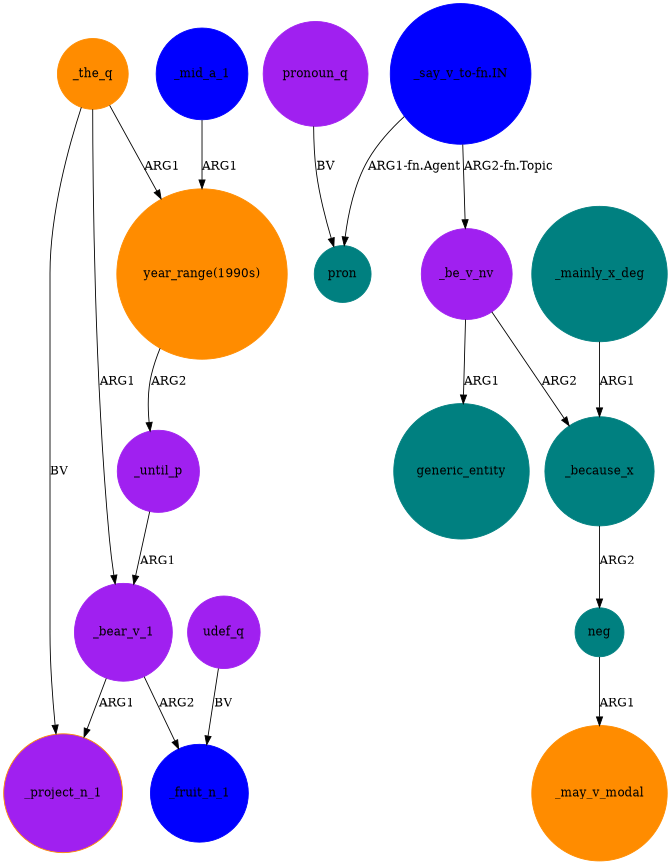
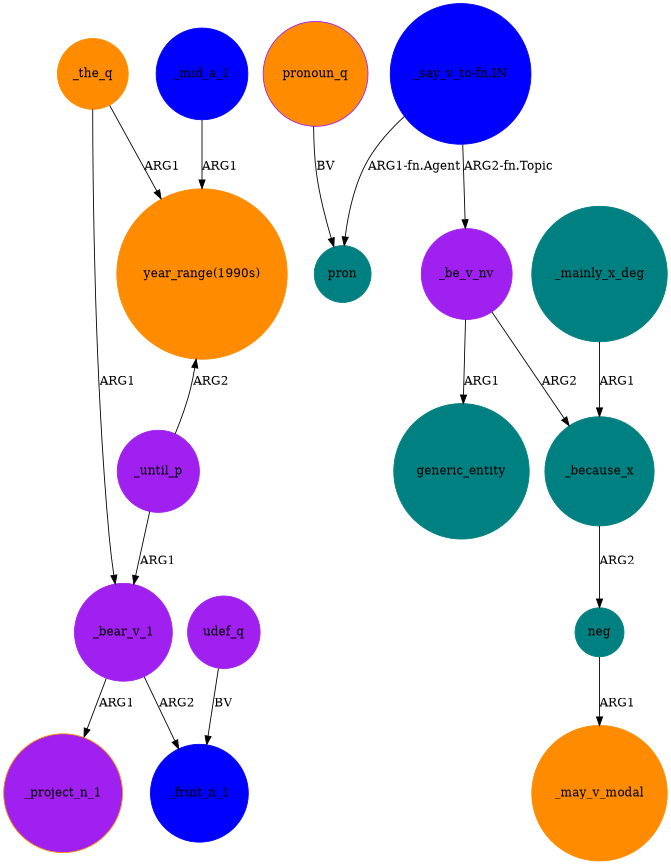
(316, 74) -> (316, 74)
(150, 385) -> (187, 401)
(50, 414) -> none
